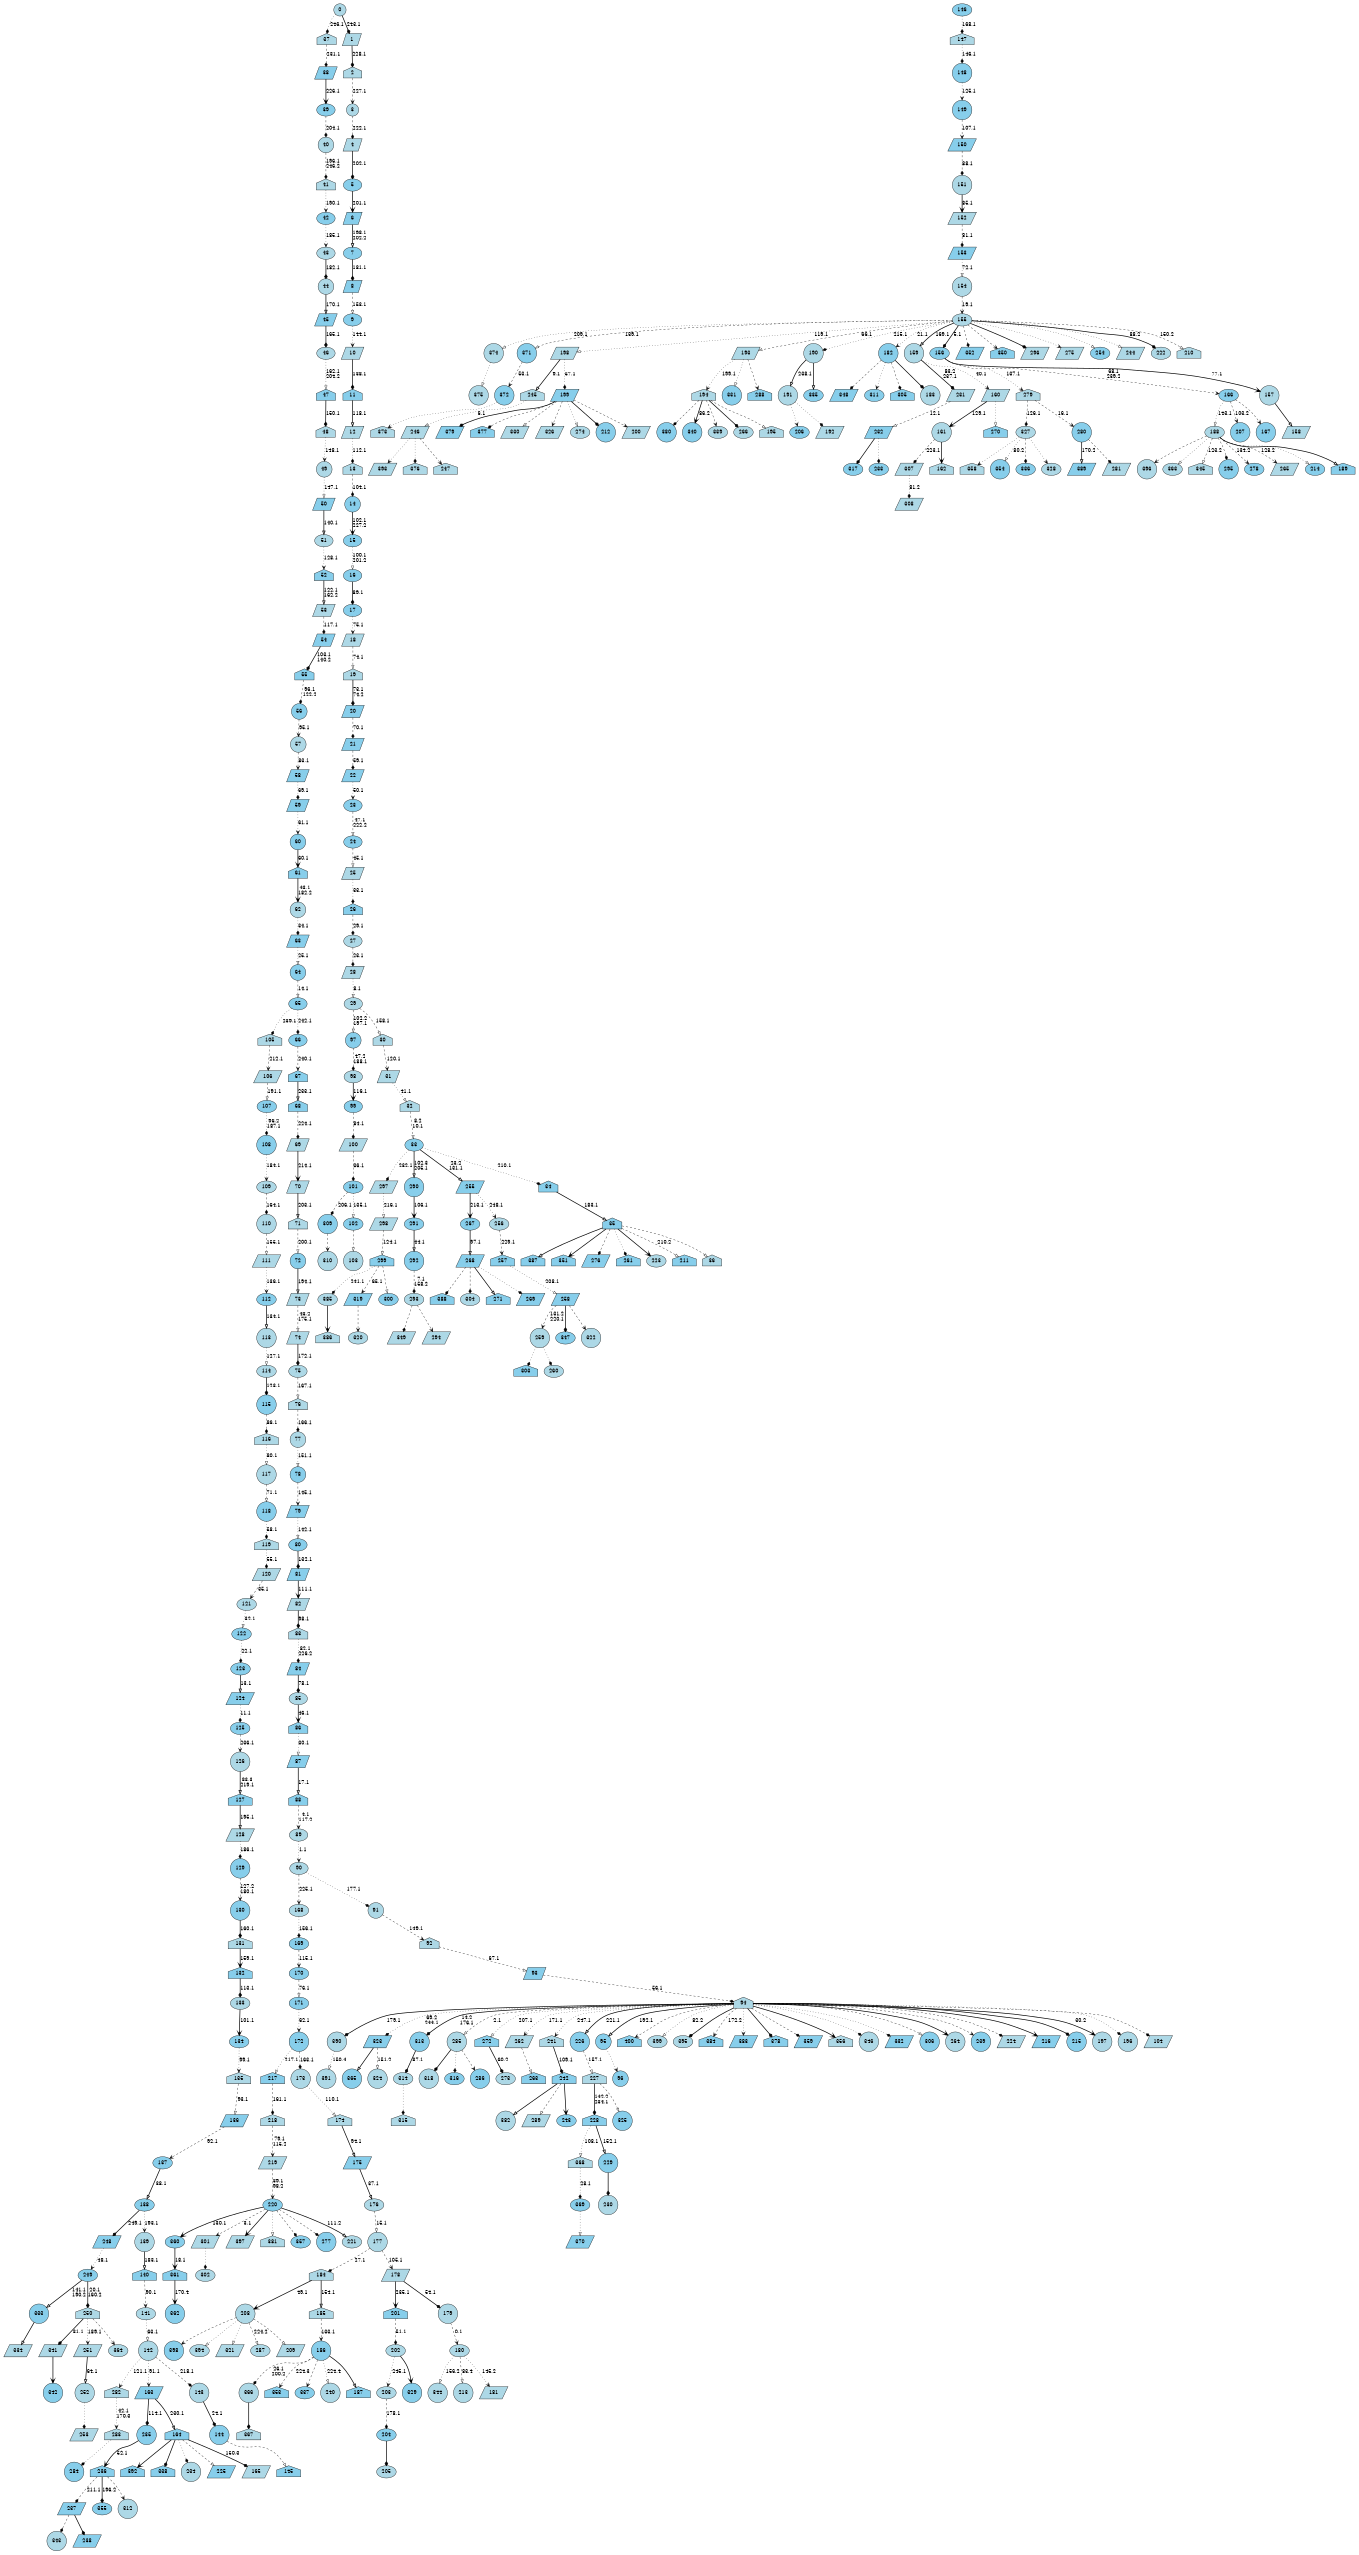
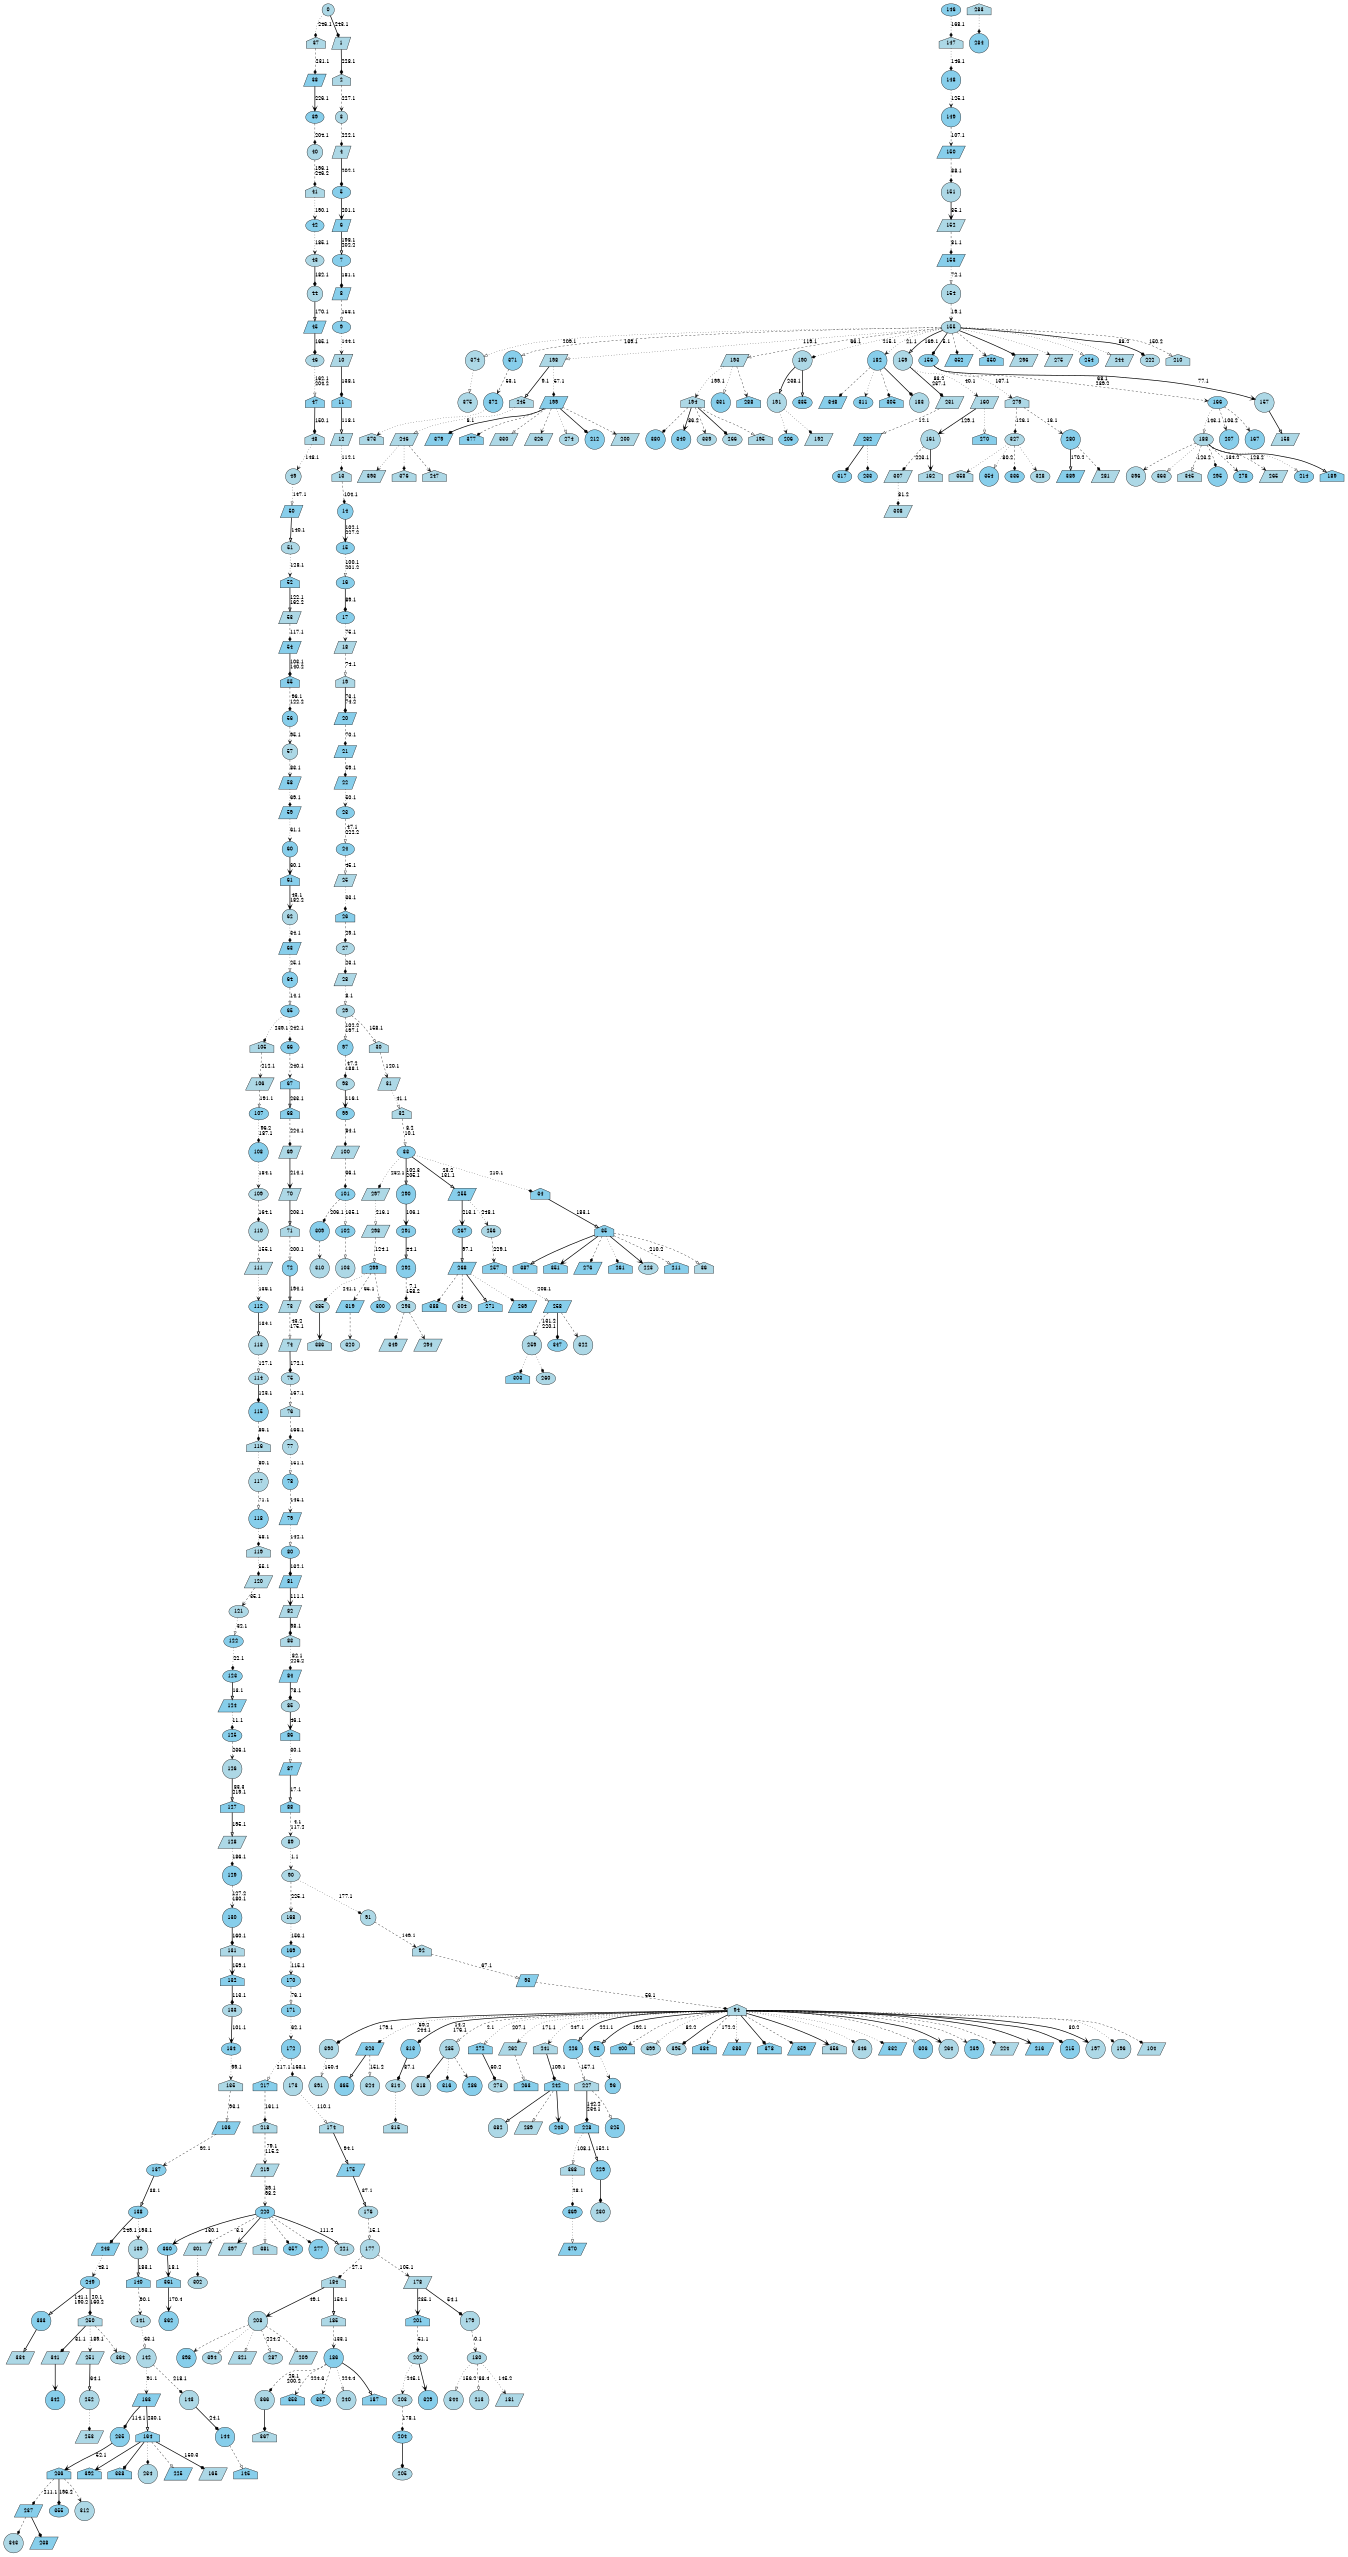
(116, 2393) -> none
